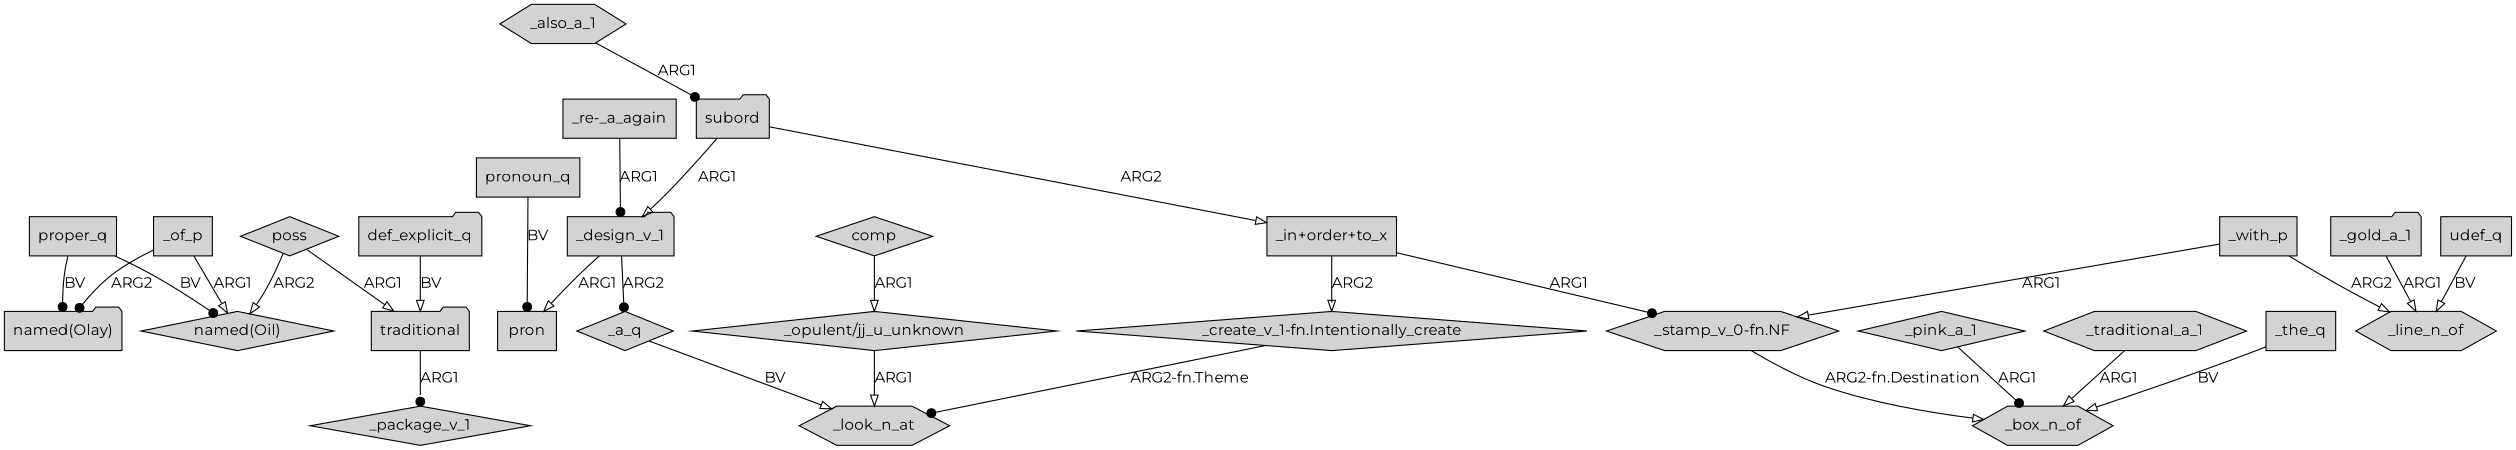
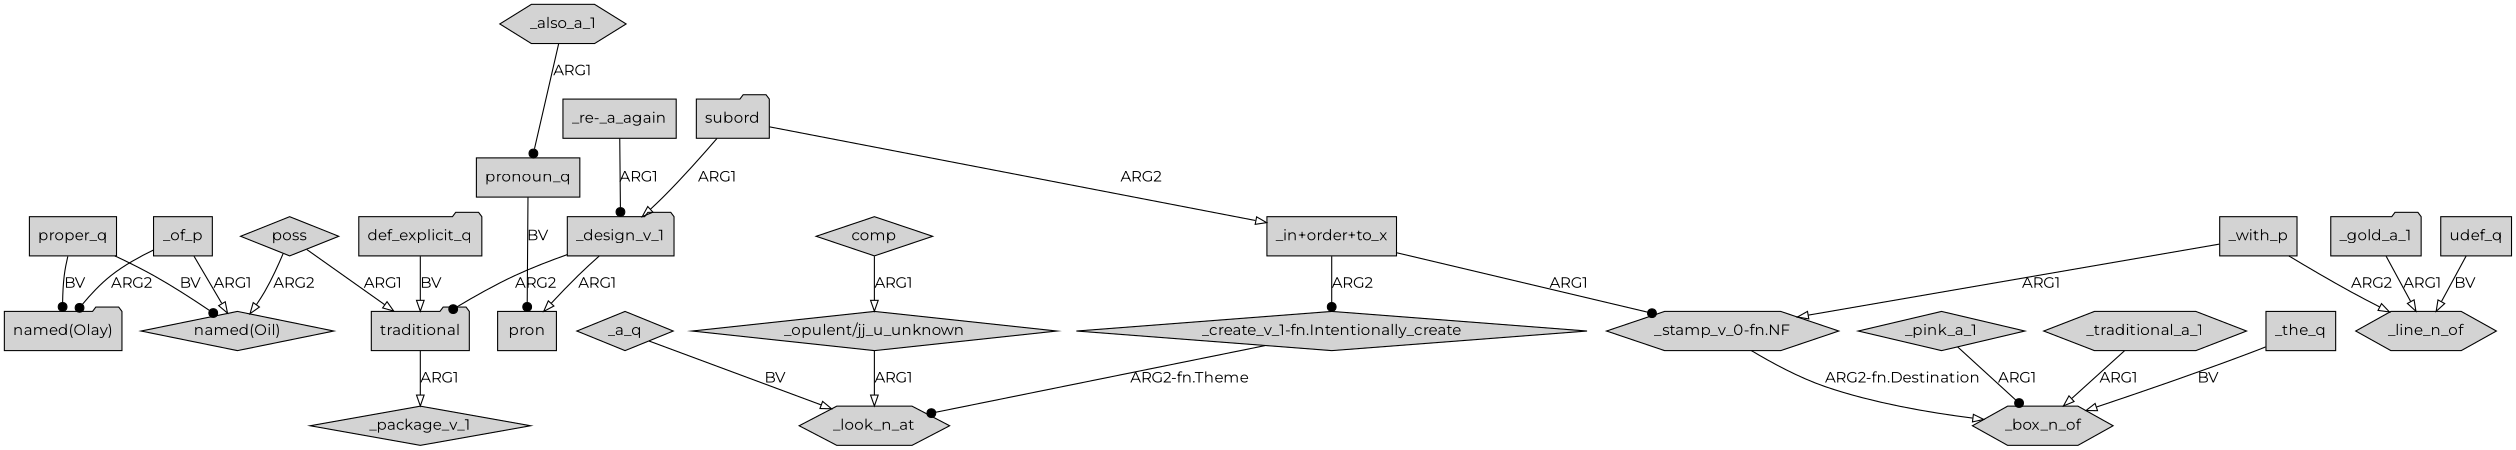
(643, 69) -> (547, 96)
(623, 279) -> (511, 278)
(1332, 279) -> (1332, 279)
(420, 373) -> (420, 373)
